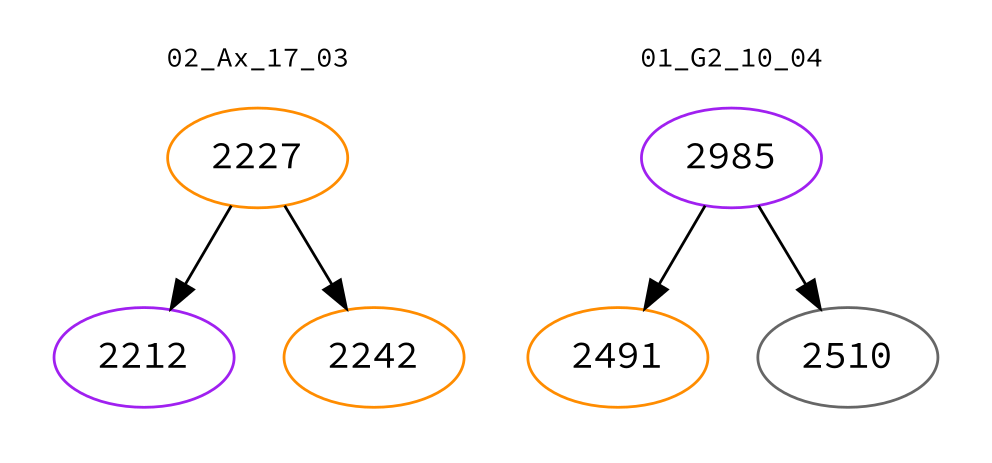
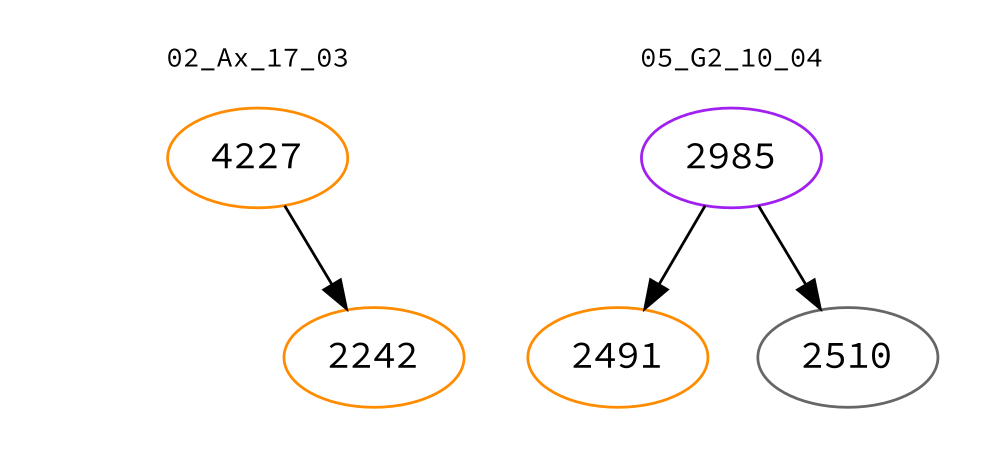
(733, 60) -> (733, 60)
(258, 158) -> (258, 158)
(144, 357) -> none
